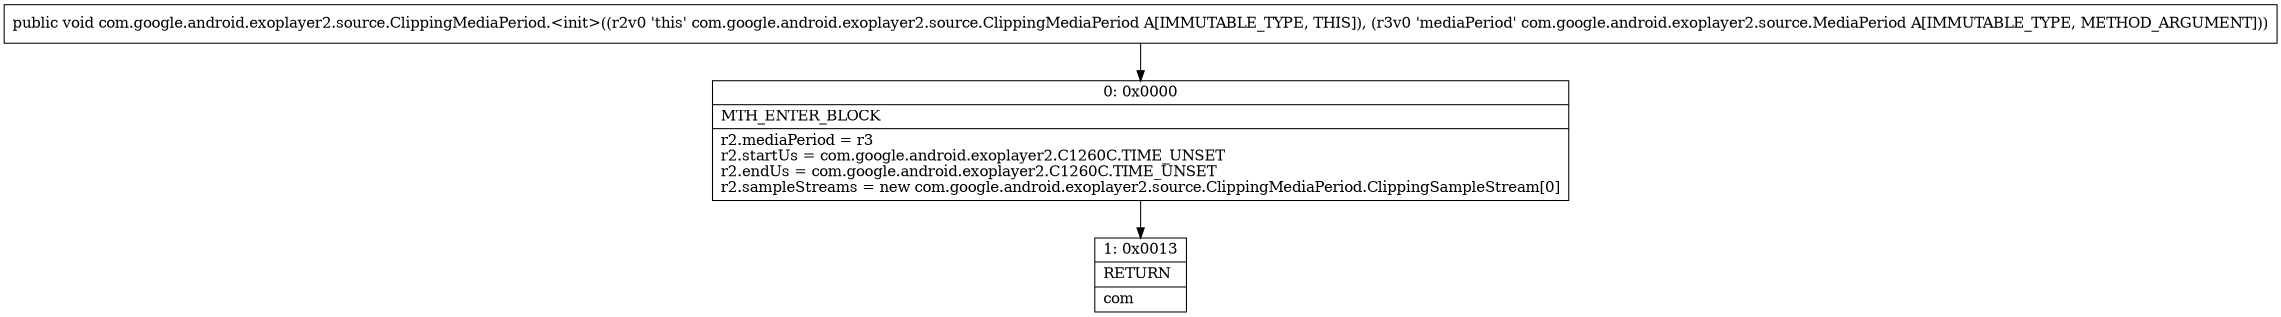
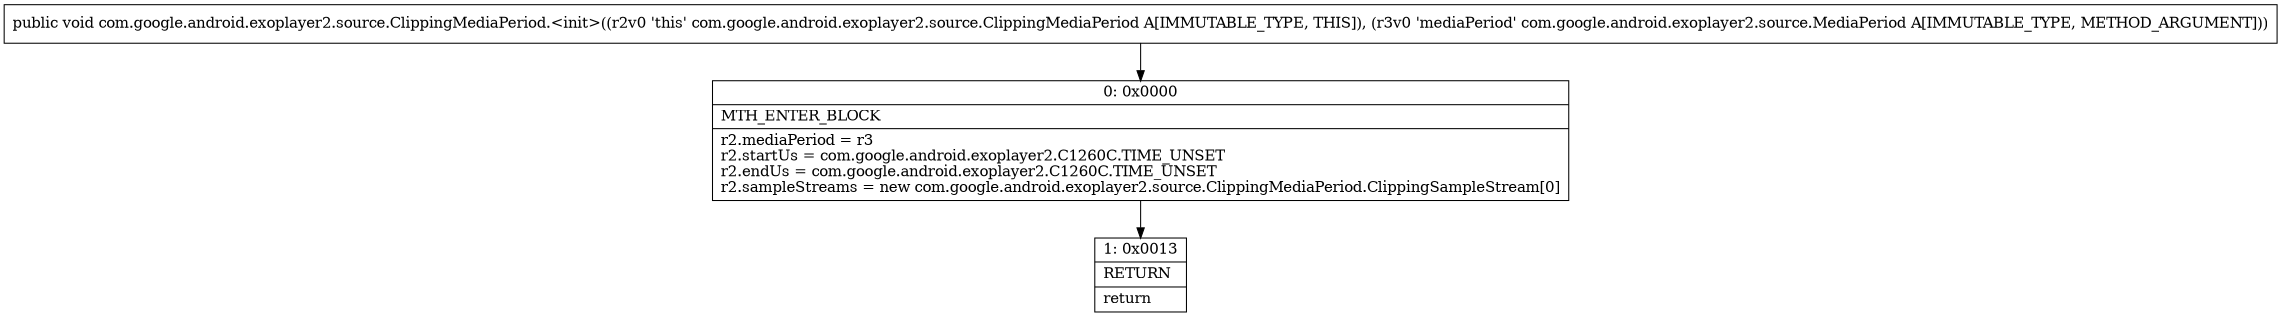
(1119, 299) -> (1127, 299)
